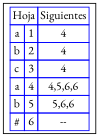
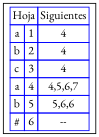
(63, 86) -> (63, 86)
